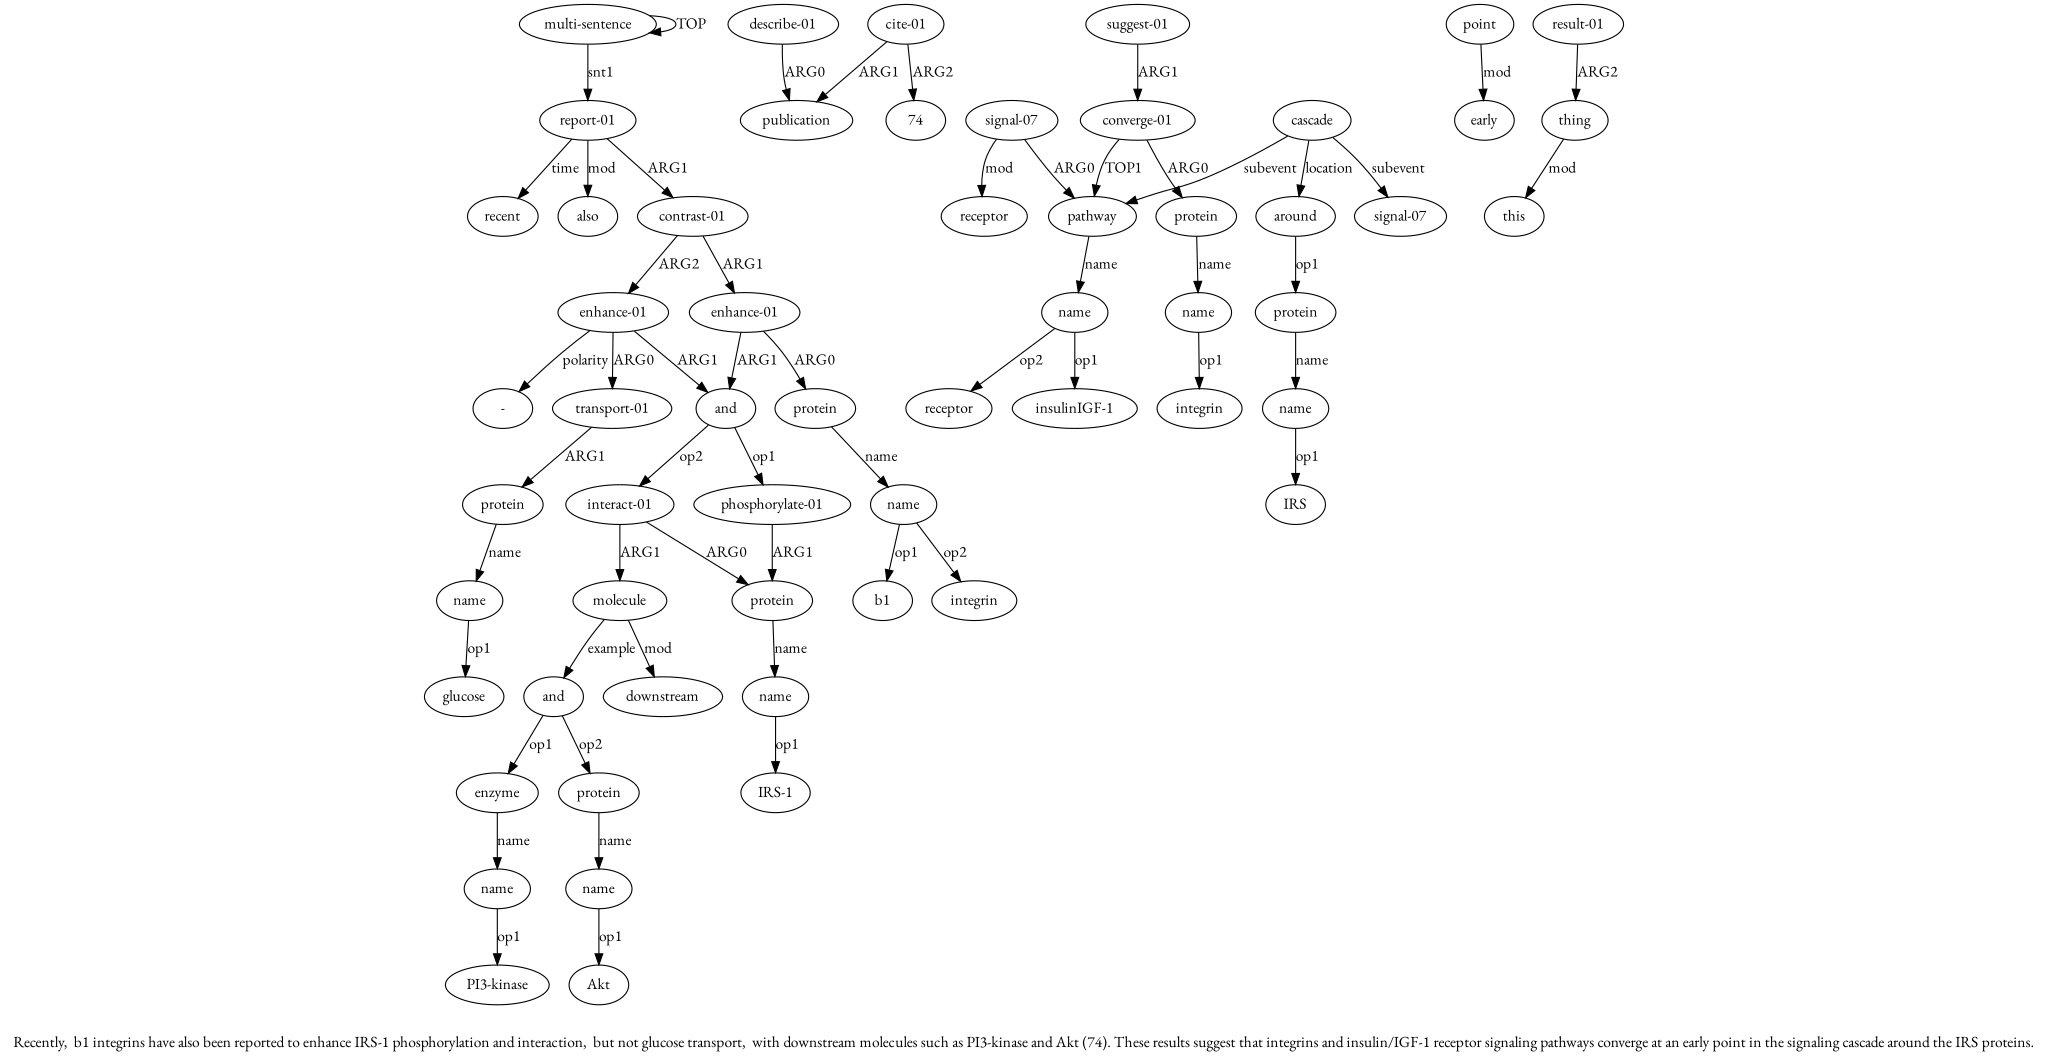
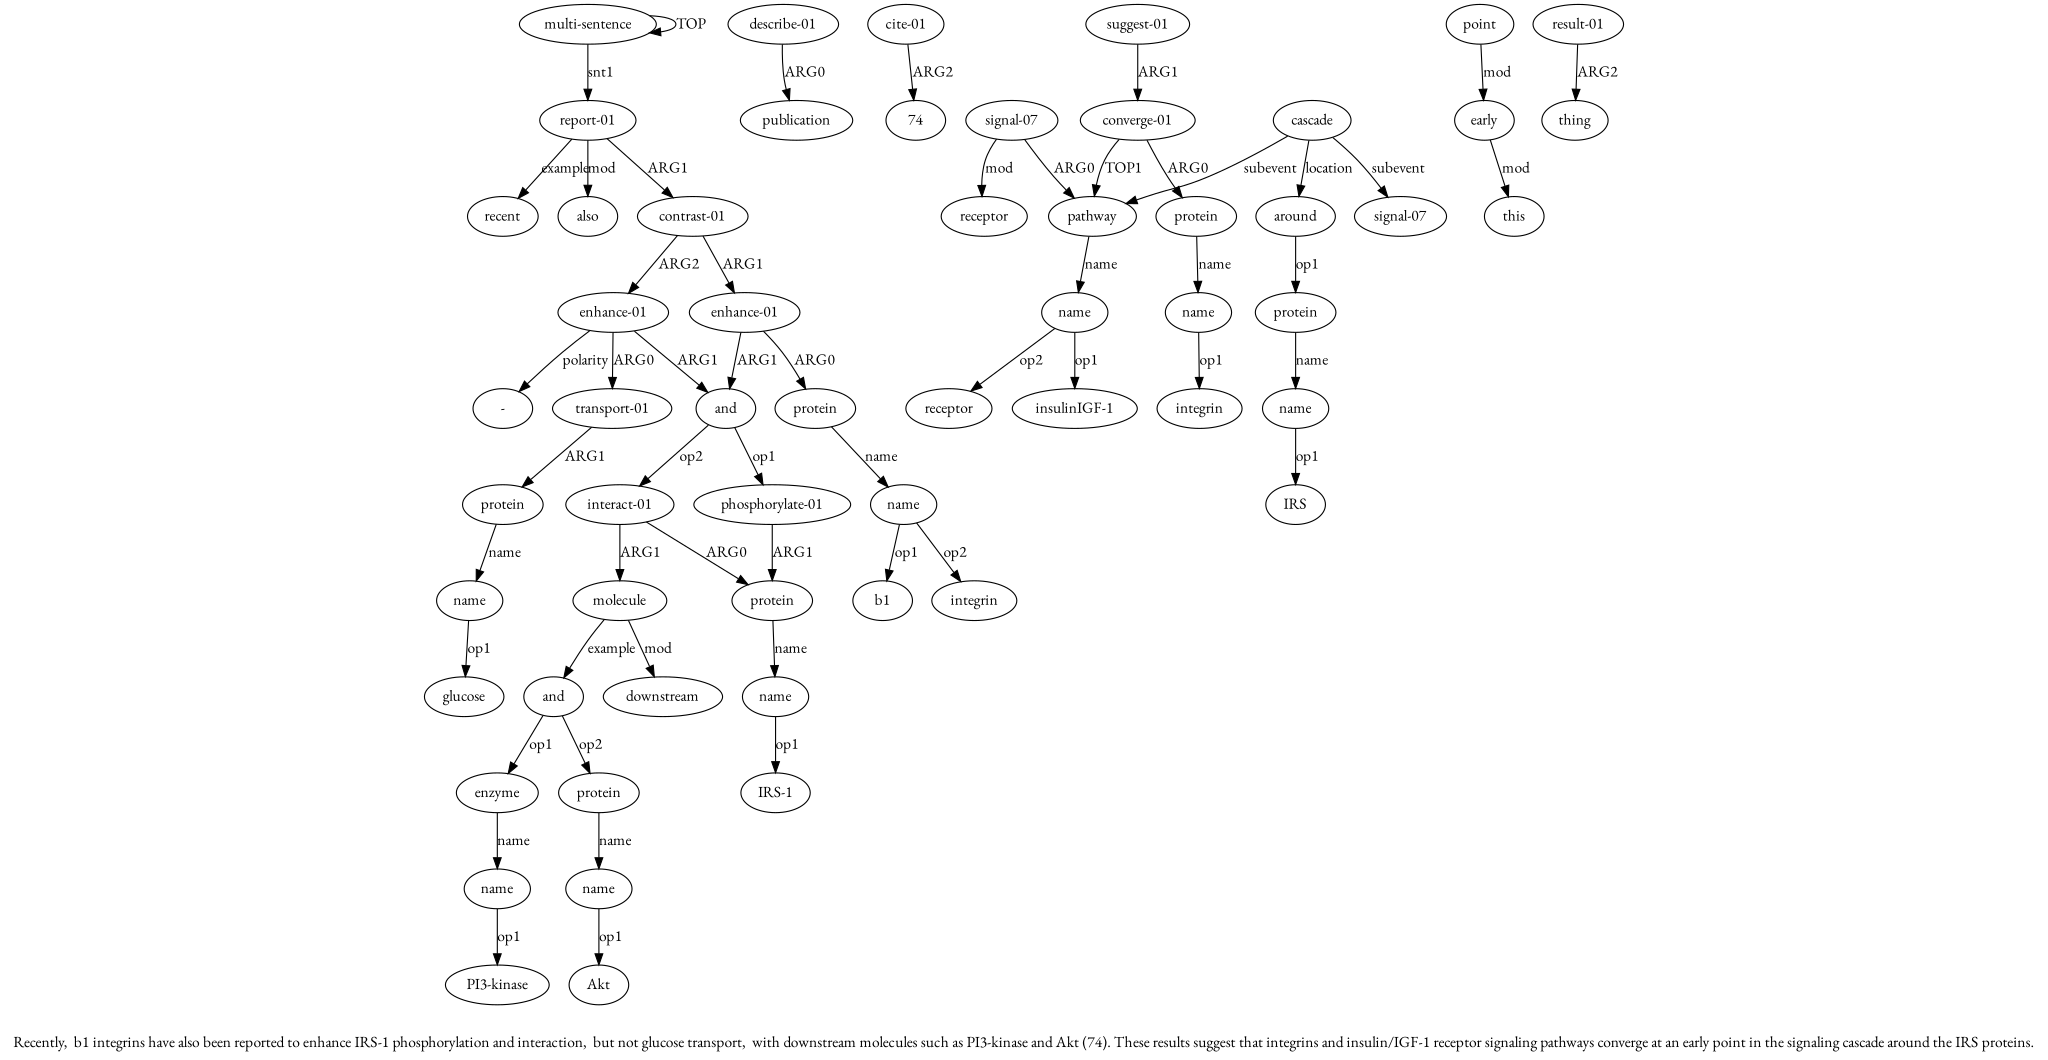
(856, 68) -> none
(1548, 164) -> (1498, 163)
(565, 168) -> (565, 168)
